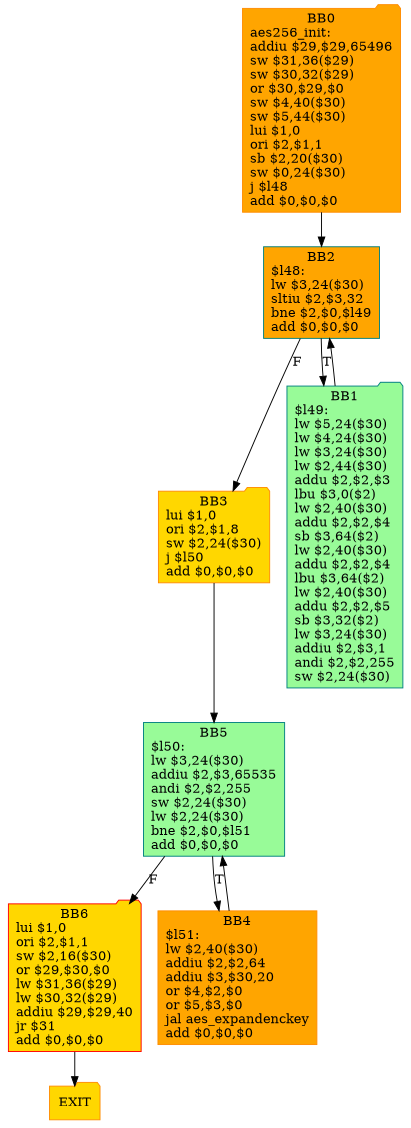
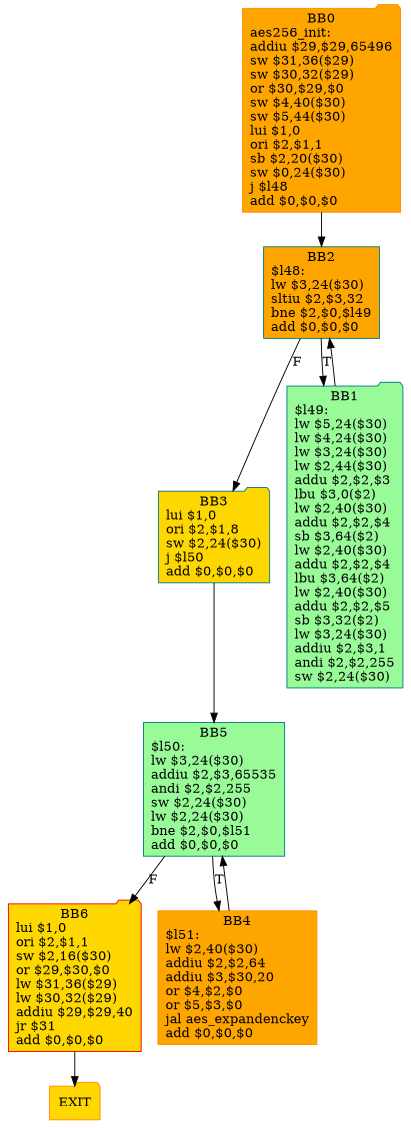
(214, 537) -> (214, 537)
